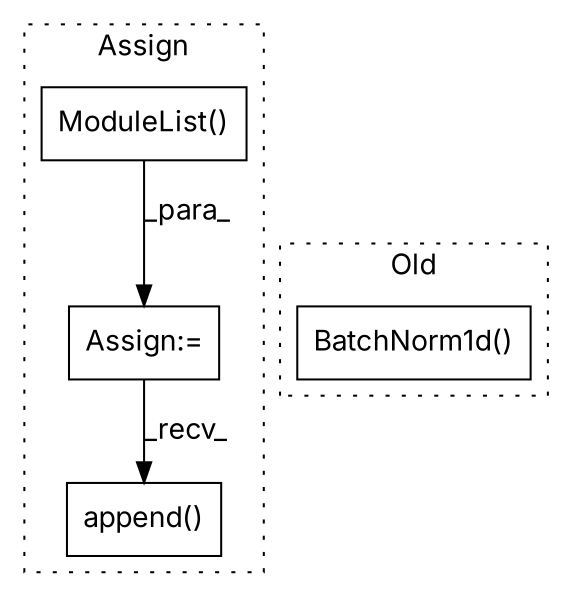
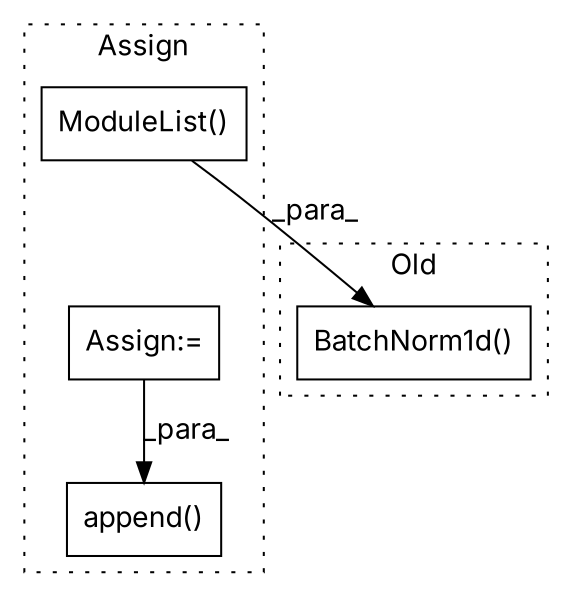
(144, 223) -> (280, 229)
(187, 431) -> (187, 431)
